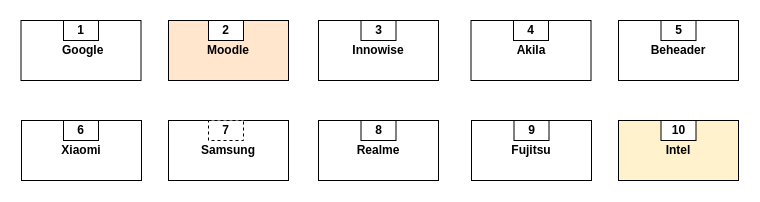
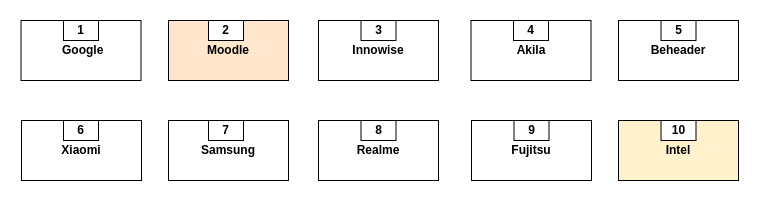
(226, 131) -> (226, 131)
